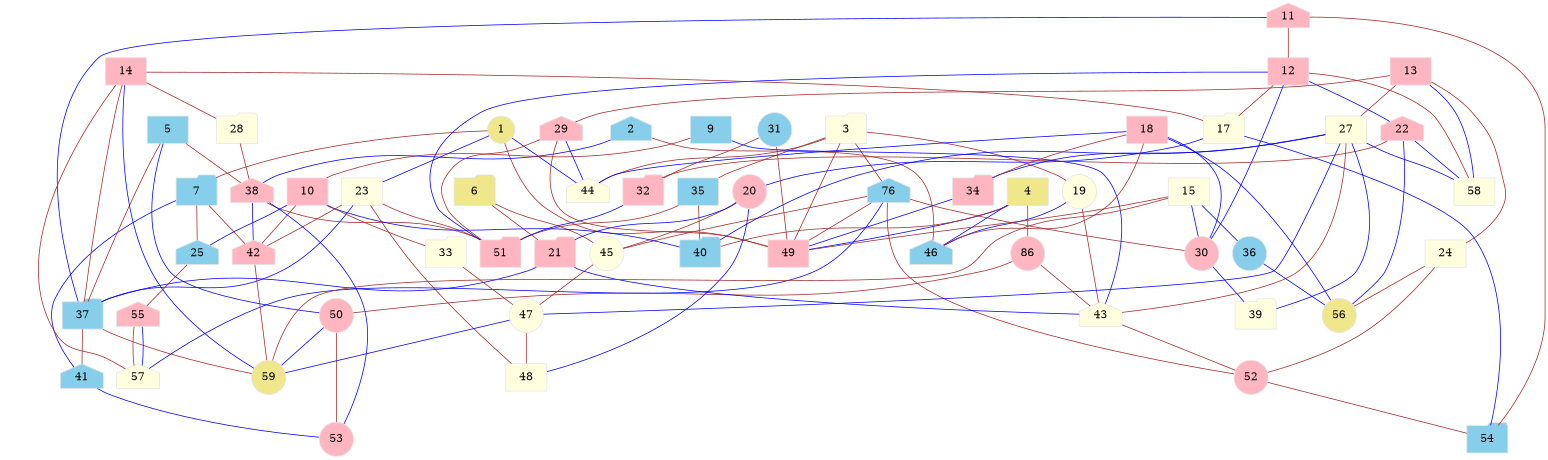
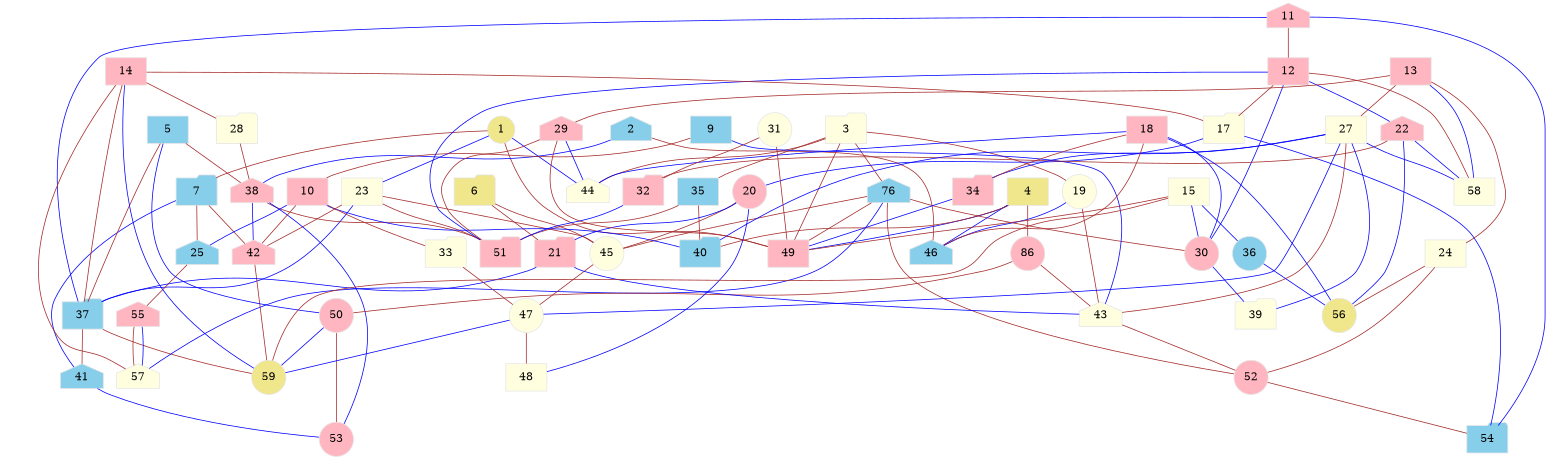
(775, 130) -> (775, 130)
(1545, 140) -> (1545, 140)
(439, 293) -> (489, 217)
